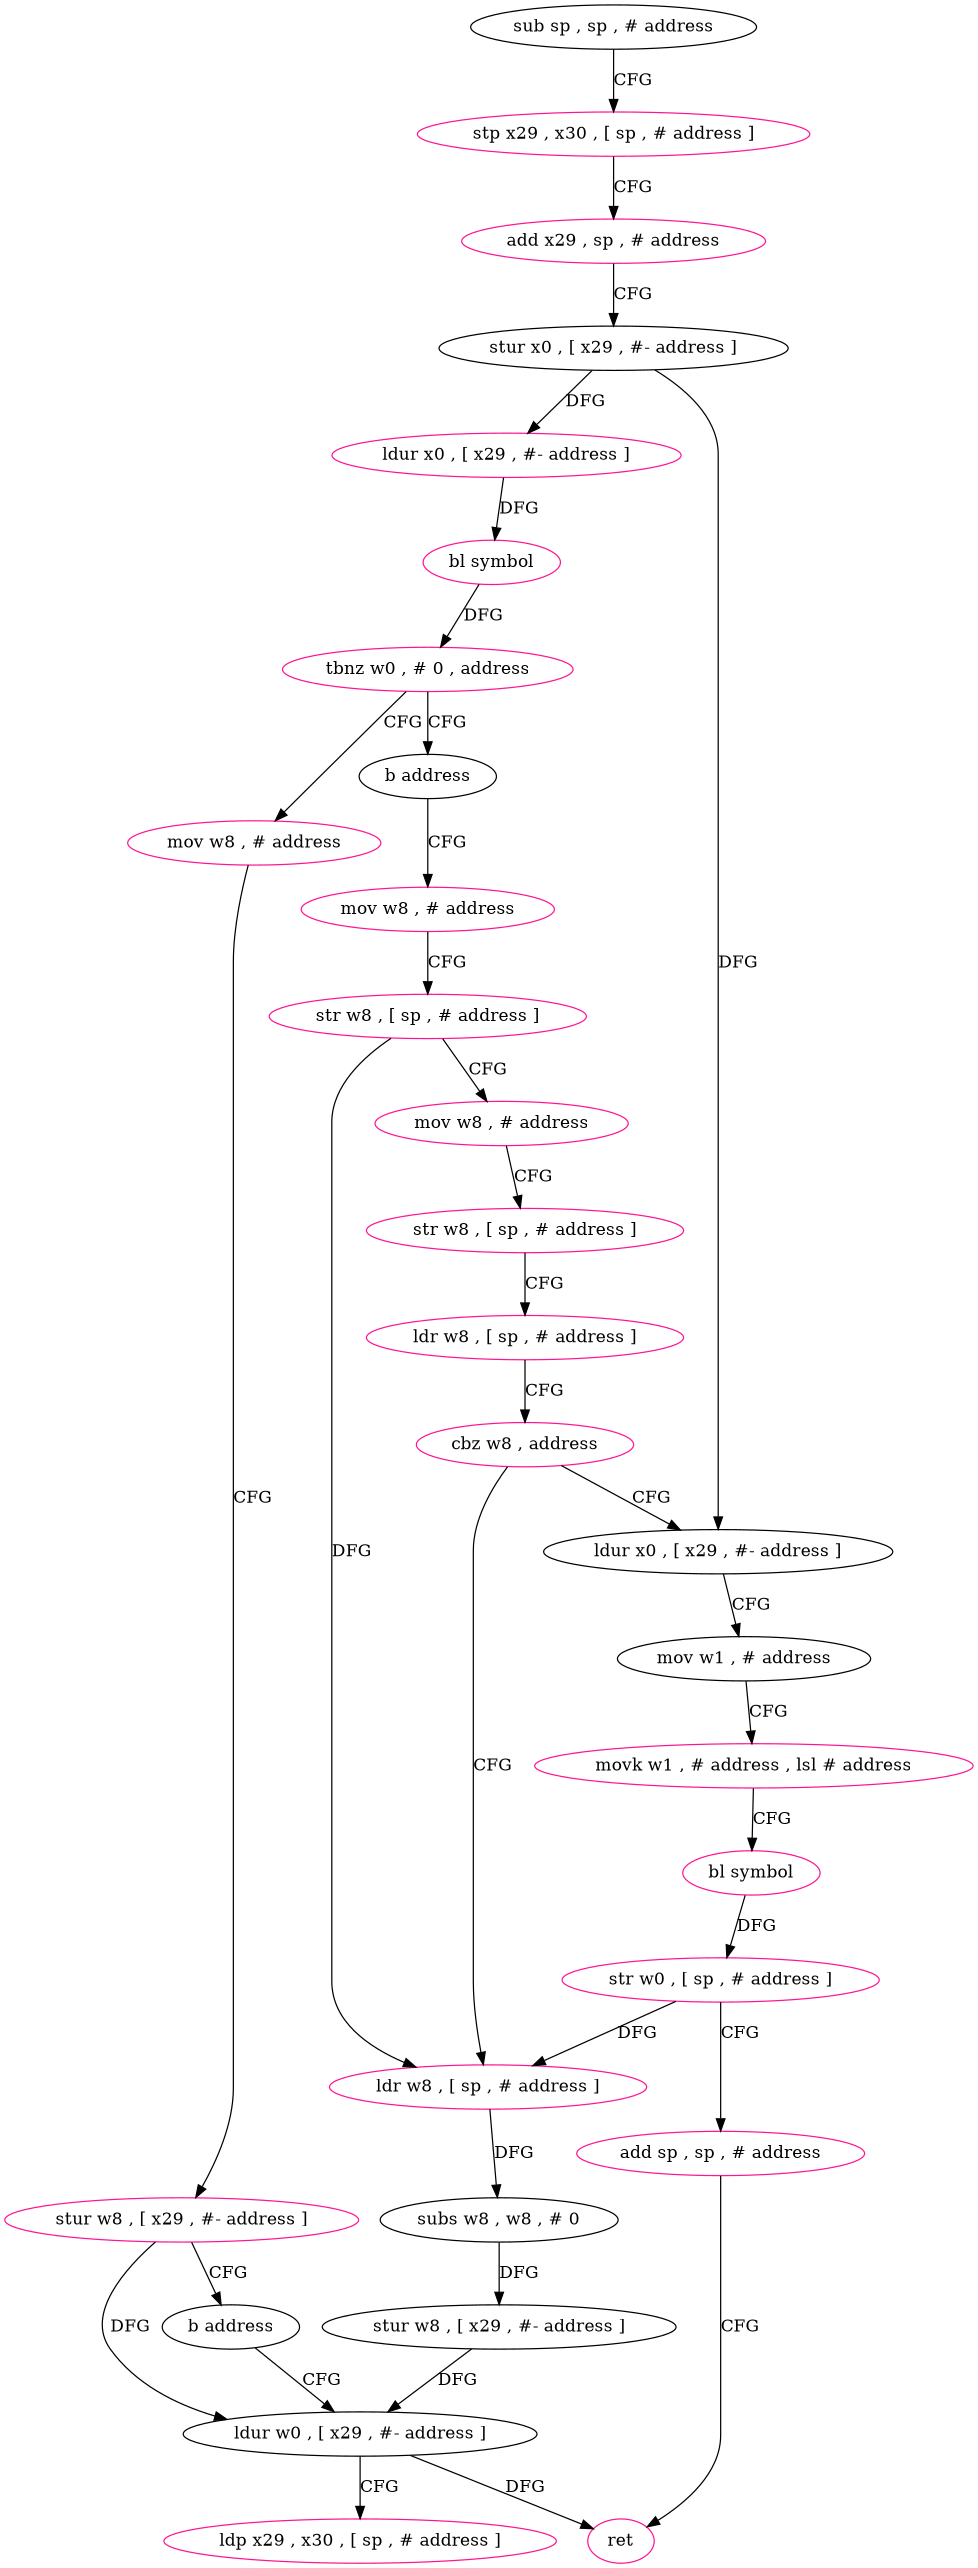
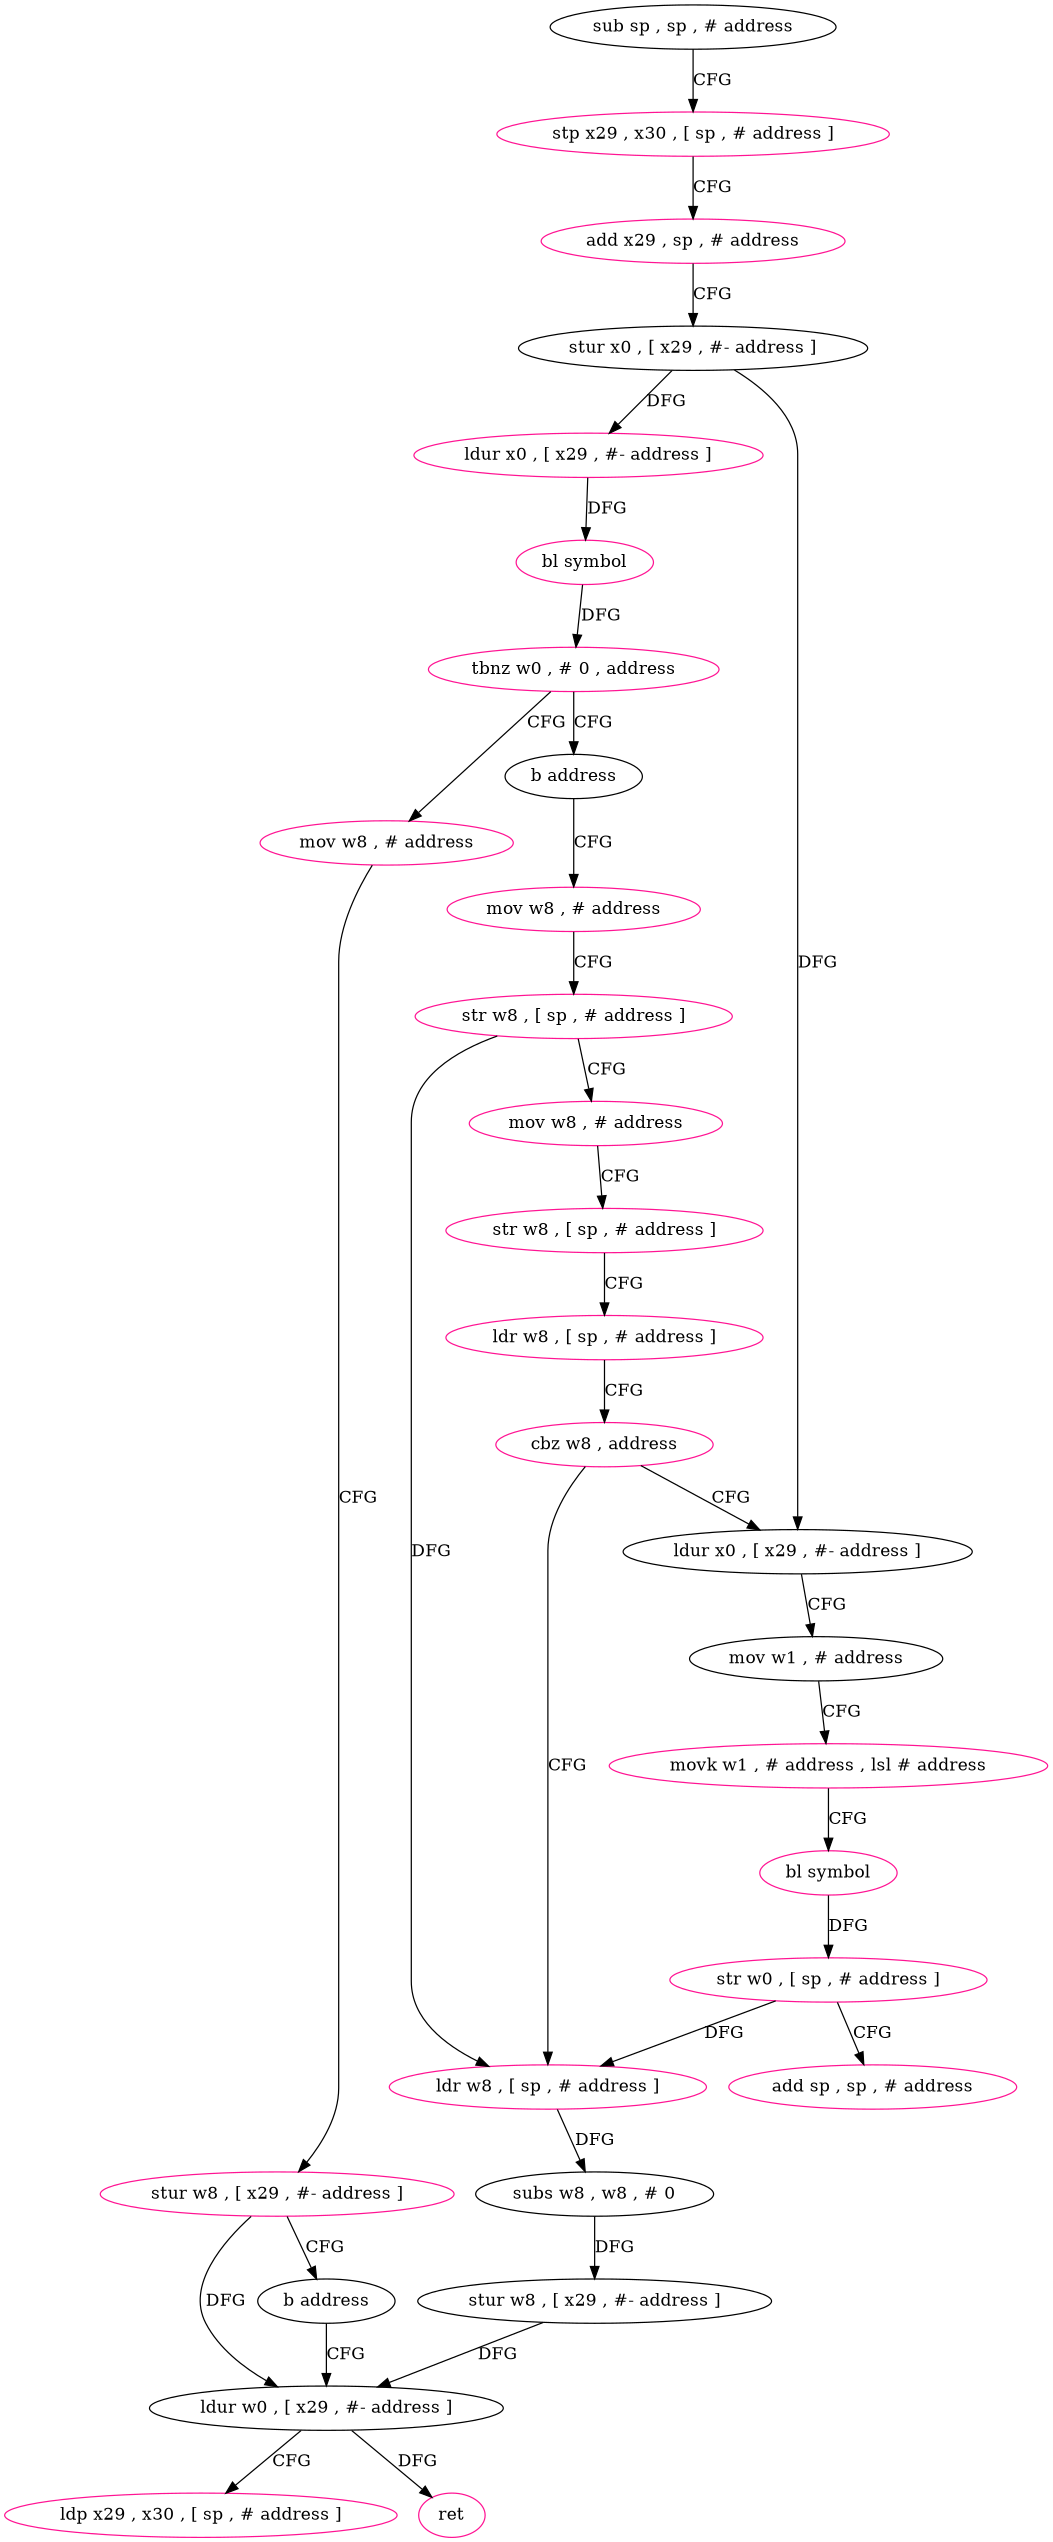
(721, 2361) -> none
